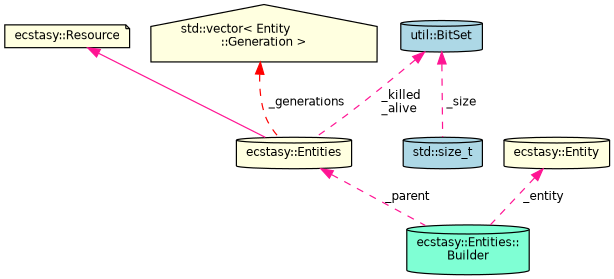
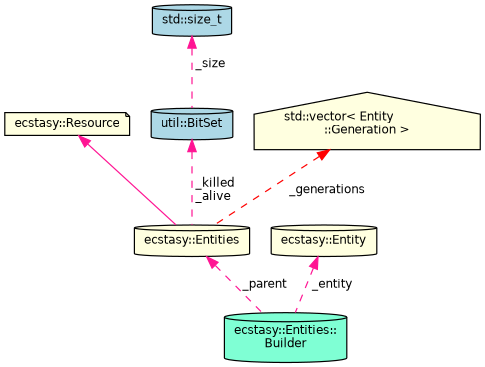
(442, 101) -> (192, 78)
